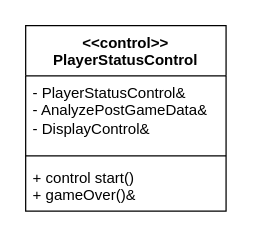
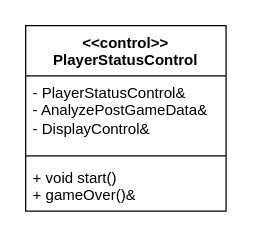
(99, 187) -> (86, 187)
